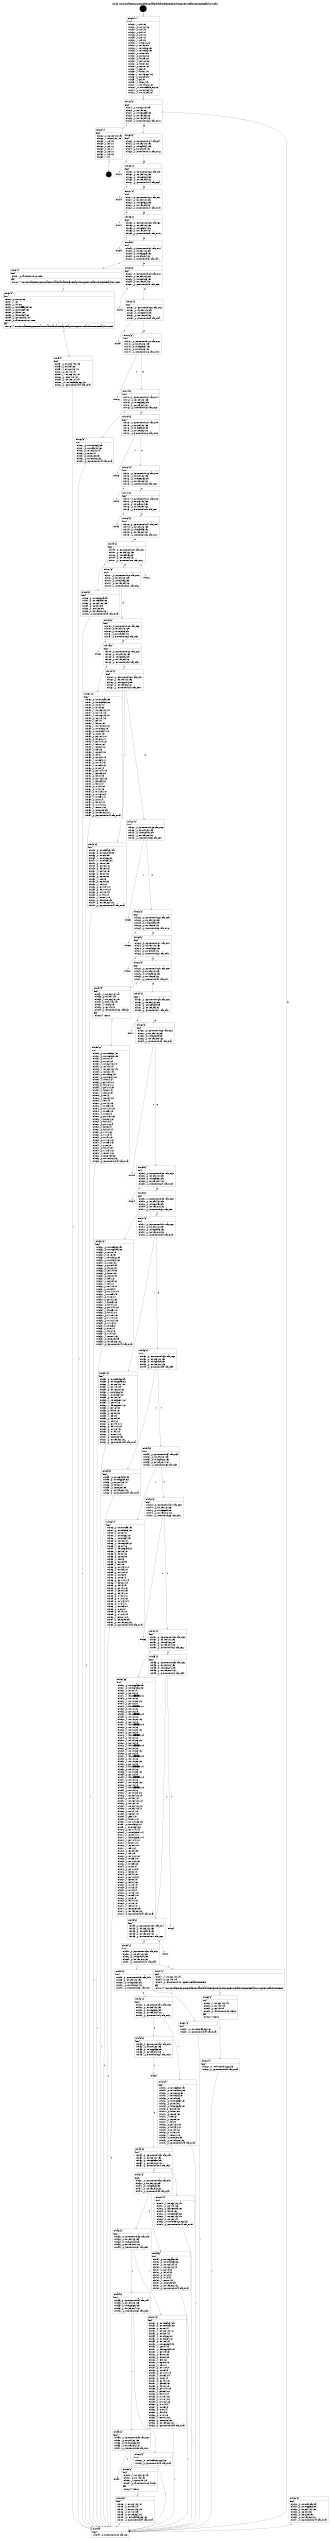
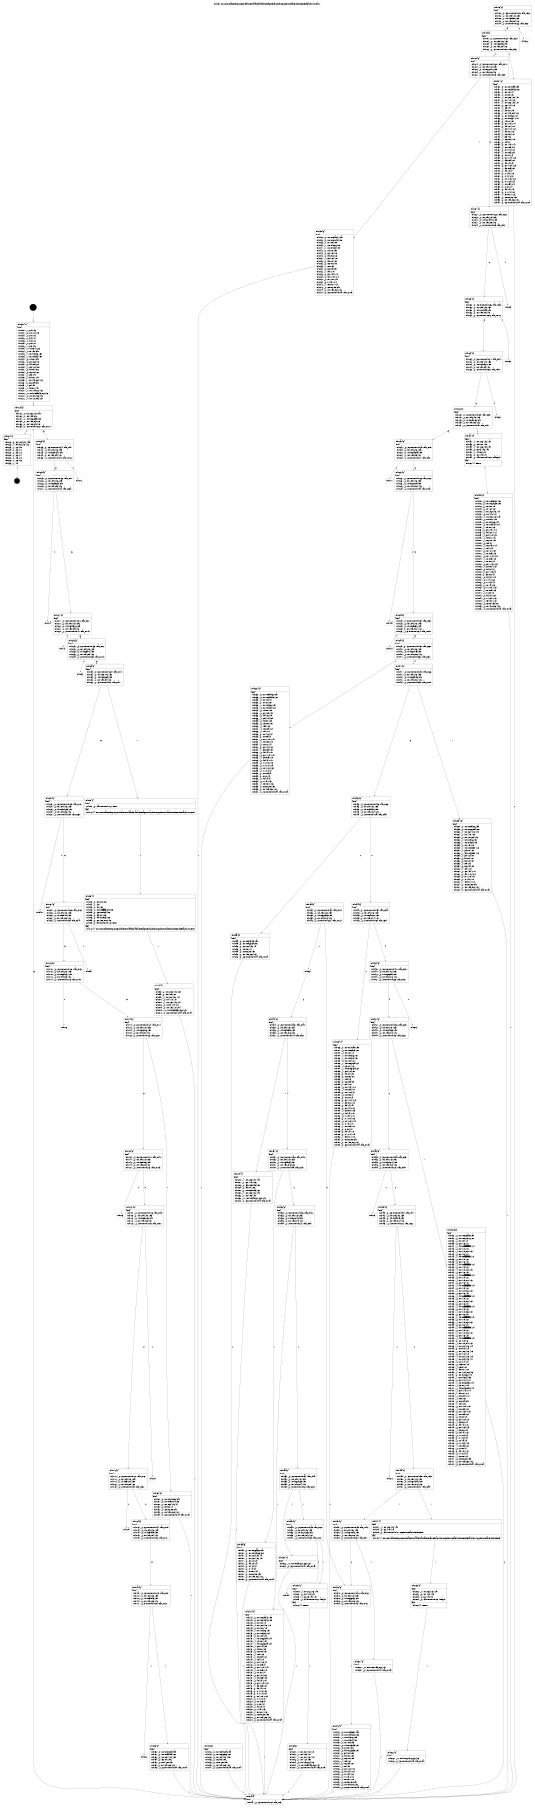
(122, 578) -> none
(154, 2027) -> (326, 1256)
